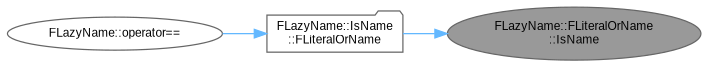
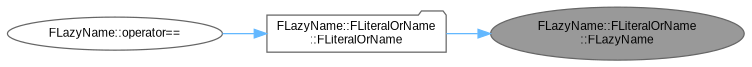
(335, 34) -> (357, 34)
(574, 34) -> (617, 34)
